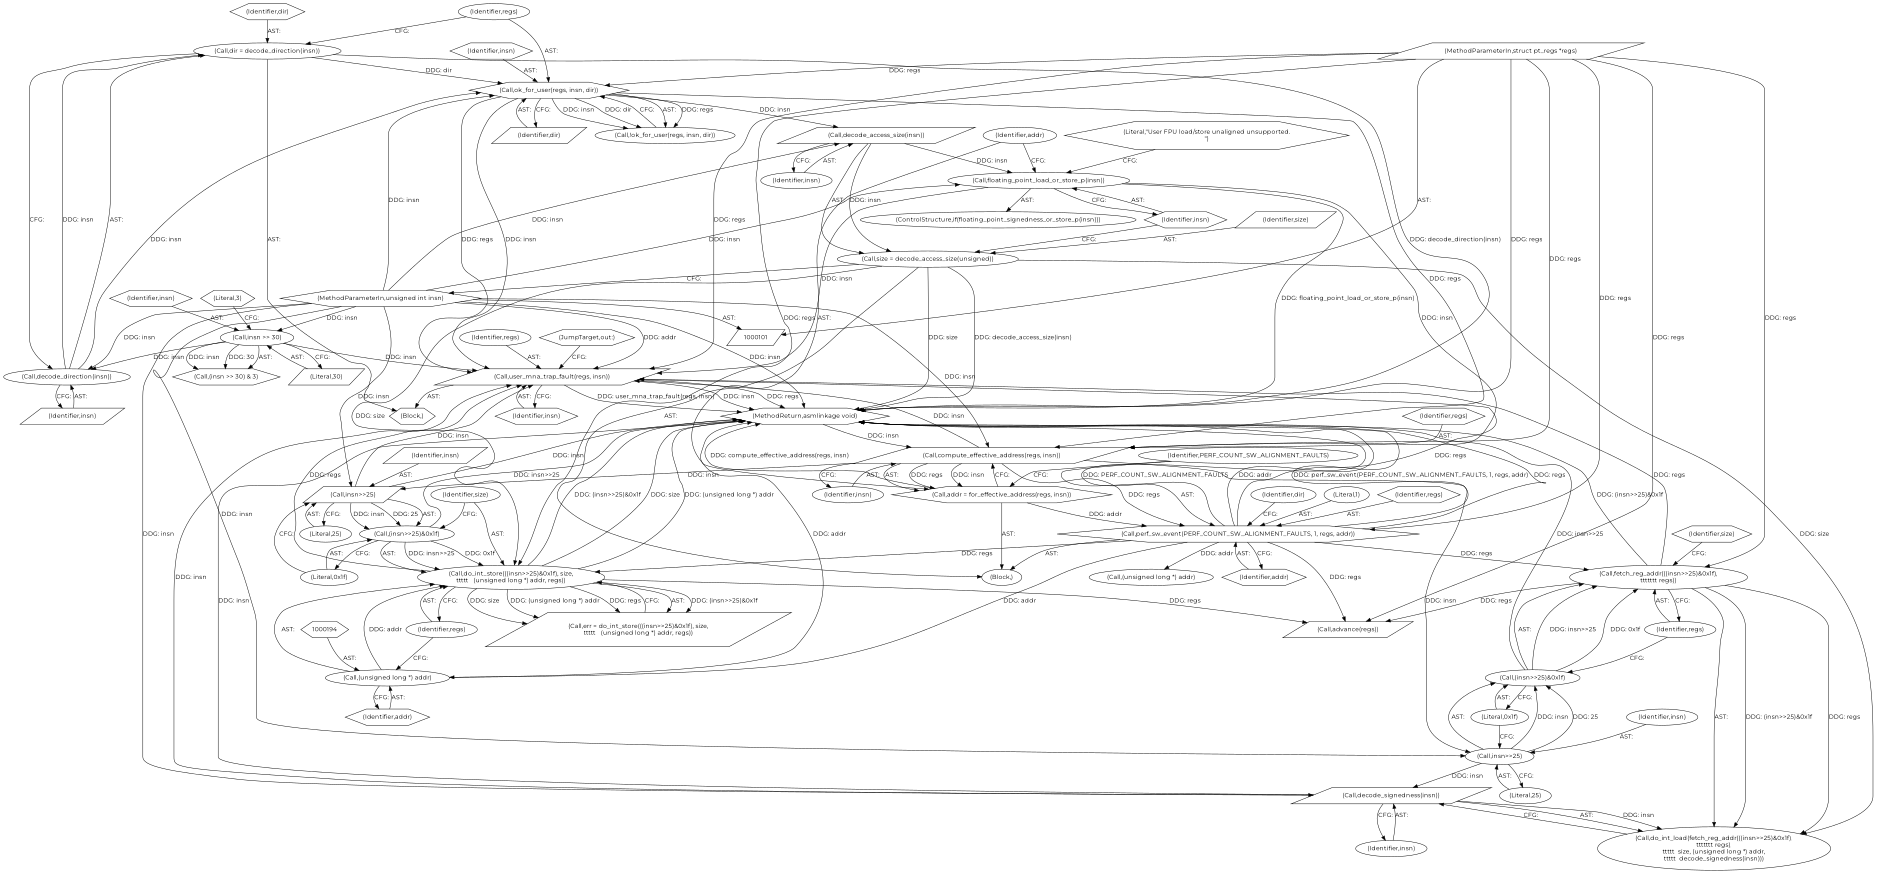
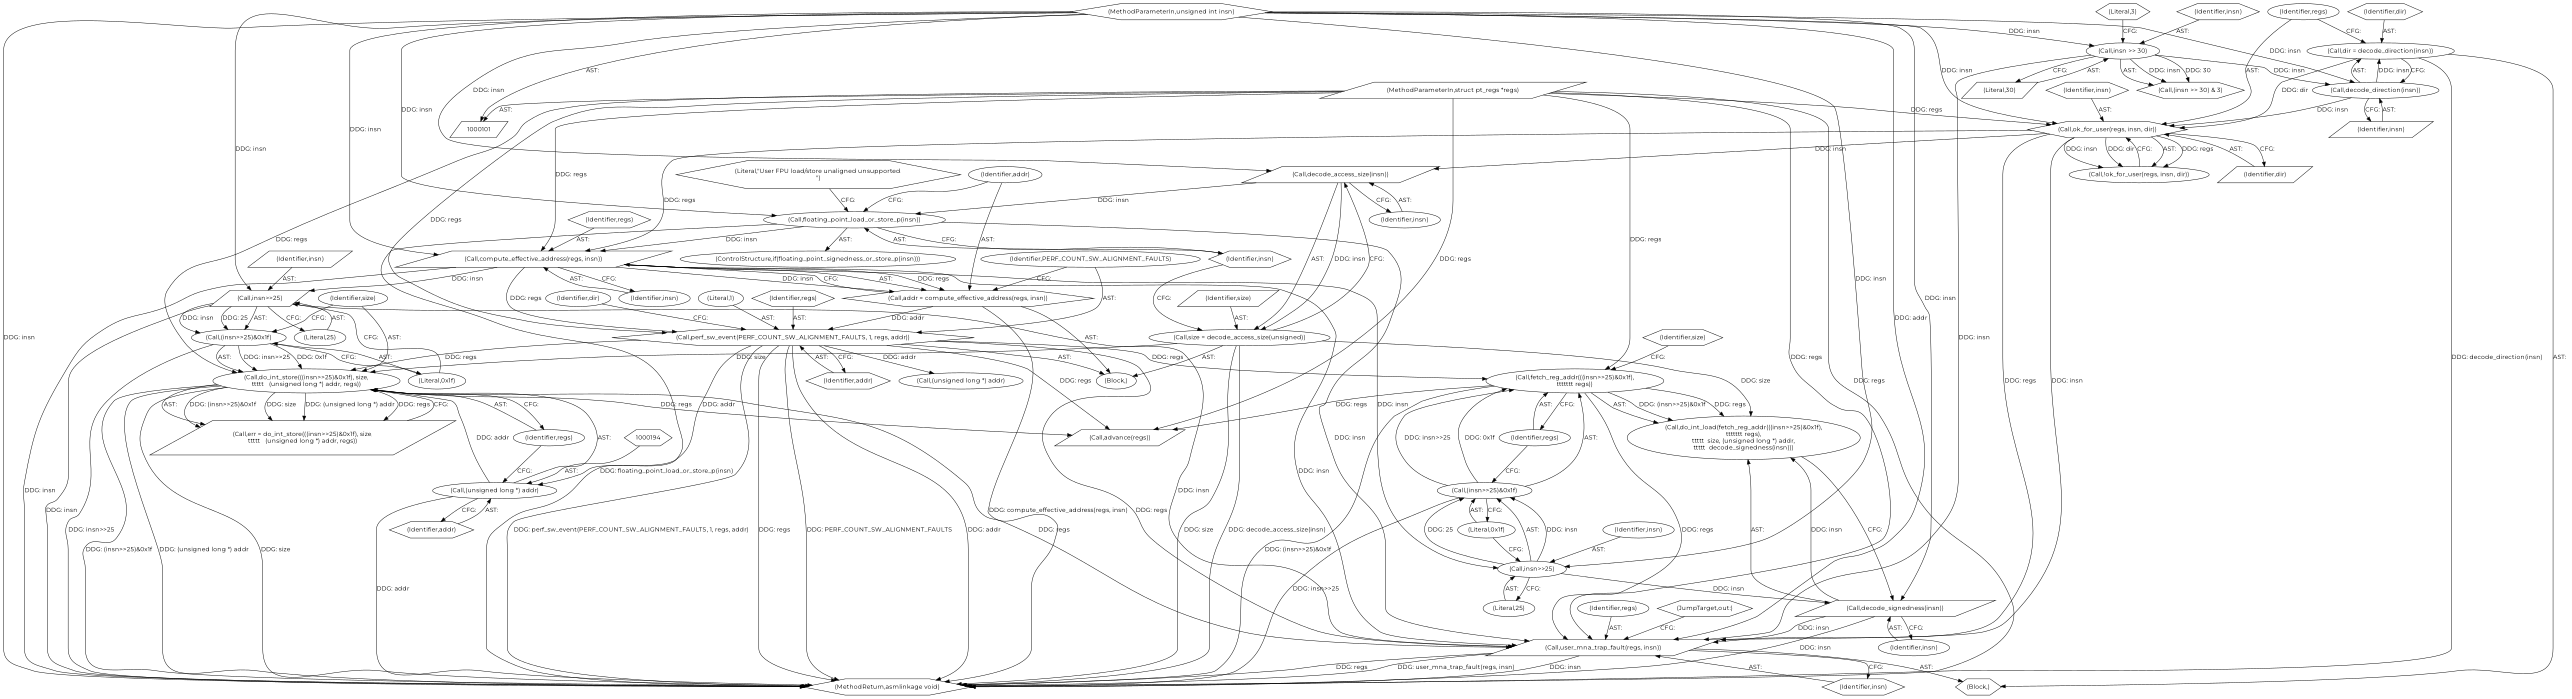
(656, 279) -> (1359, 281)
(864, 438) -> (25, 653)
(1002, 495) -> (968, 298)
